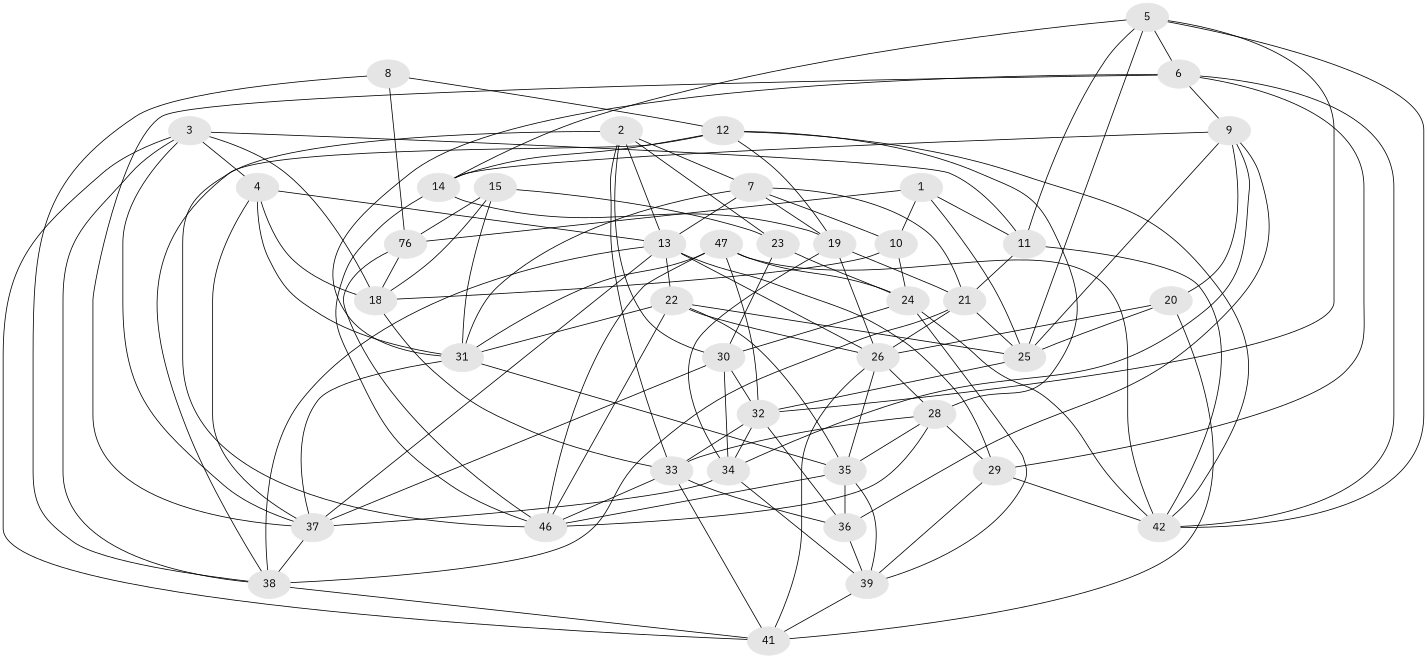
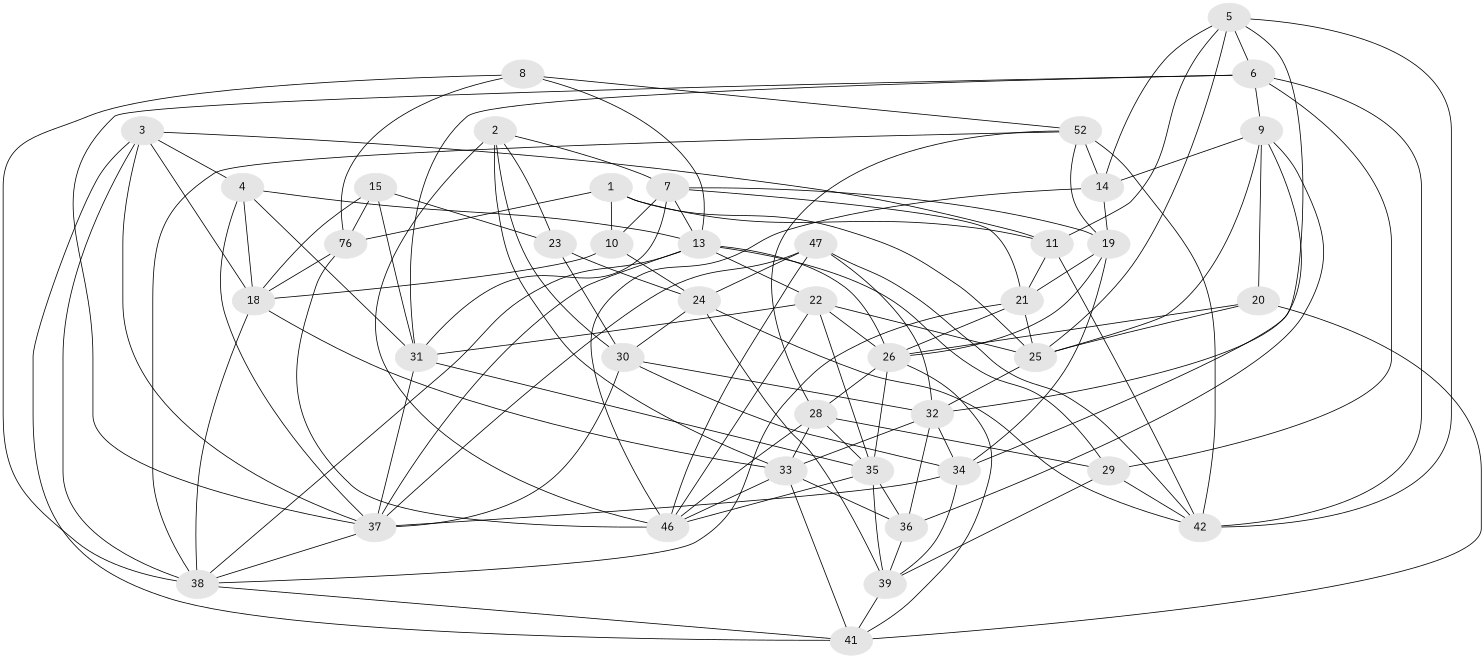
(723, 131) -> (1080, 131)
(643, 187) -> (653, 129)
(603, 281) -> (585, 345)
none -> (207, 433)
